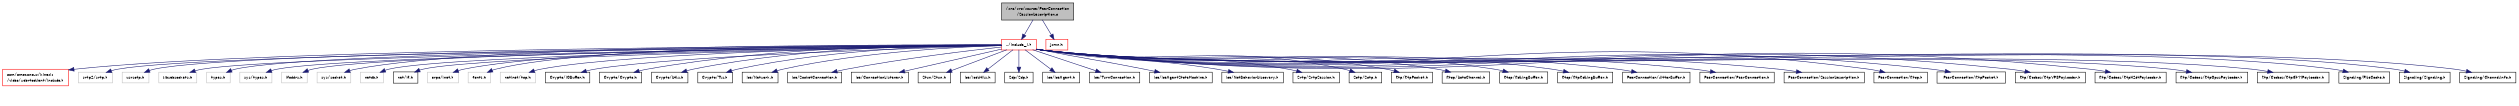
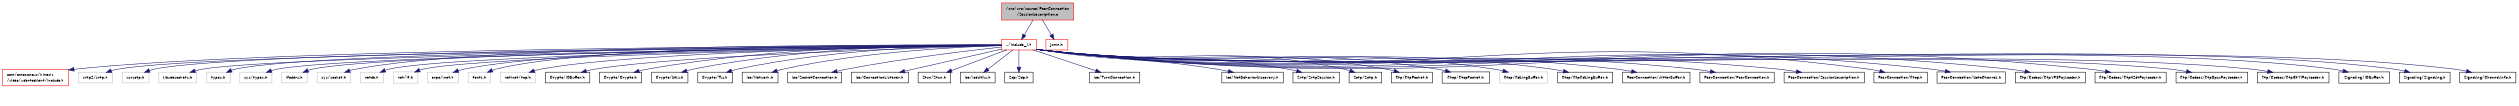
(1038, 11) -> (1038, 11)
(406, 78) -> (406, 78)
(1061, 78) -> none
(1181, 78) -> none
(1466, 78) -> (1466, 78)
(1524, 78) -> (1524, 78)
(1971, 78) -> (1971, 78)
(2364, 78) -> (2364, 78)
